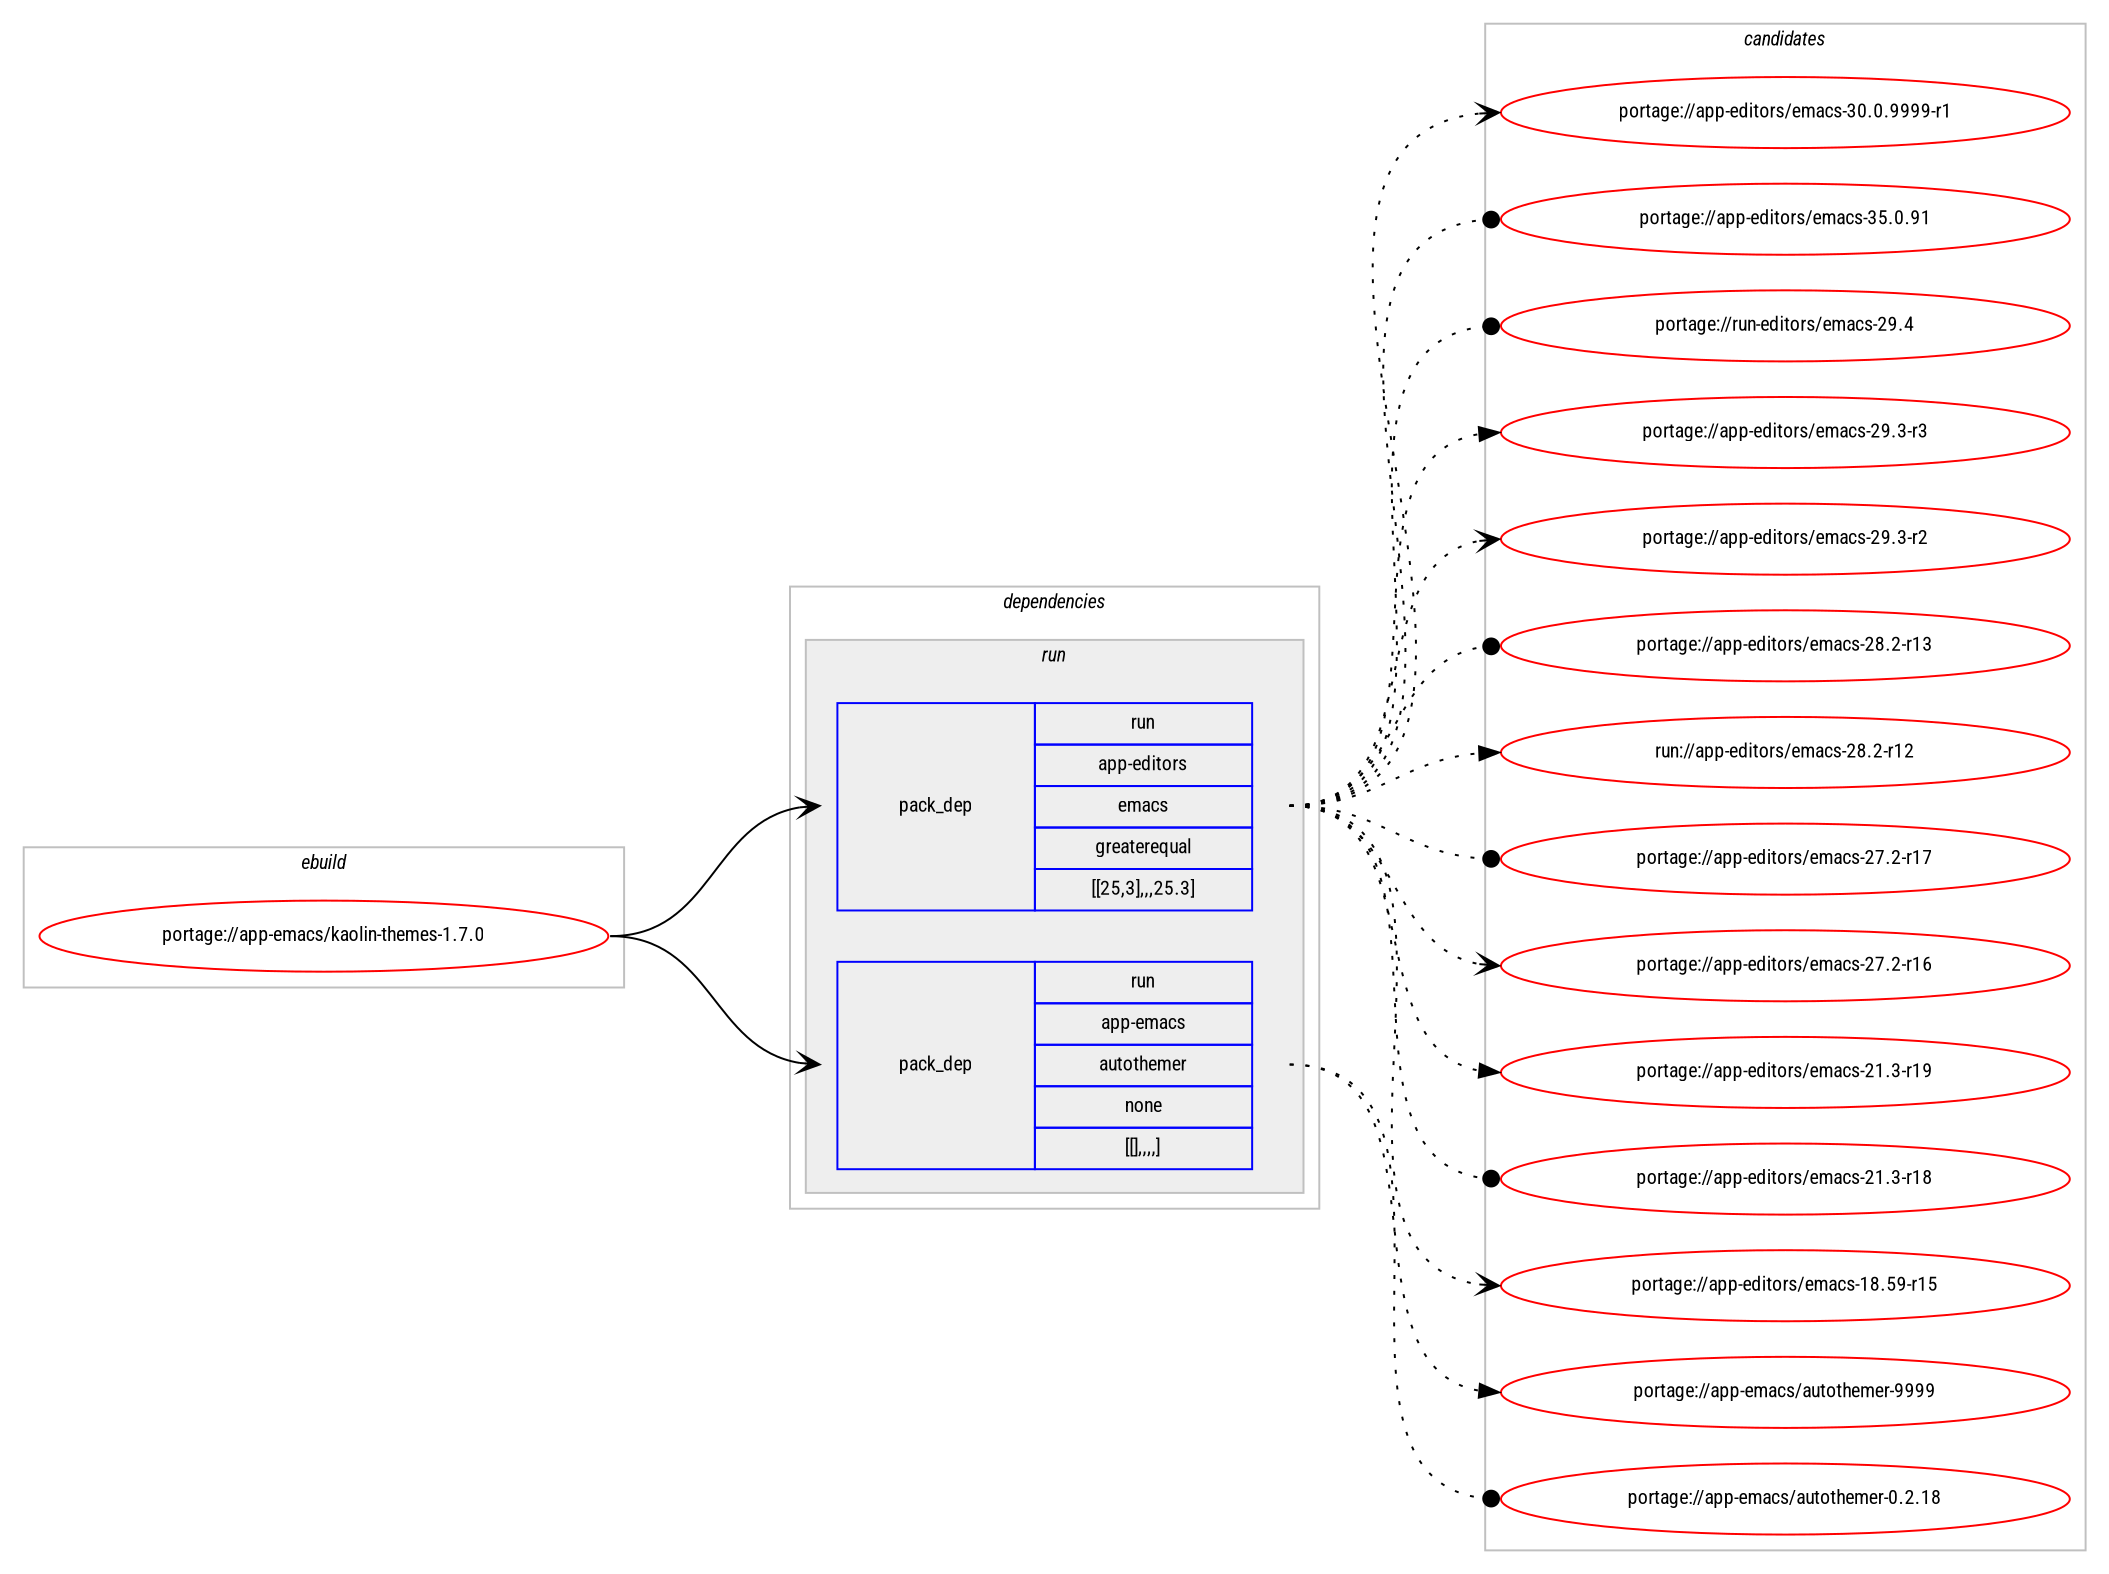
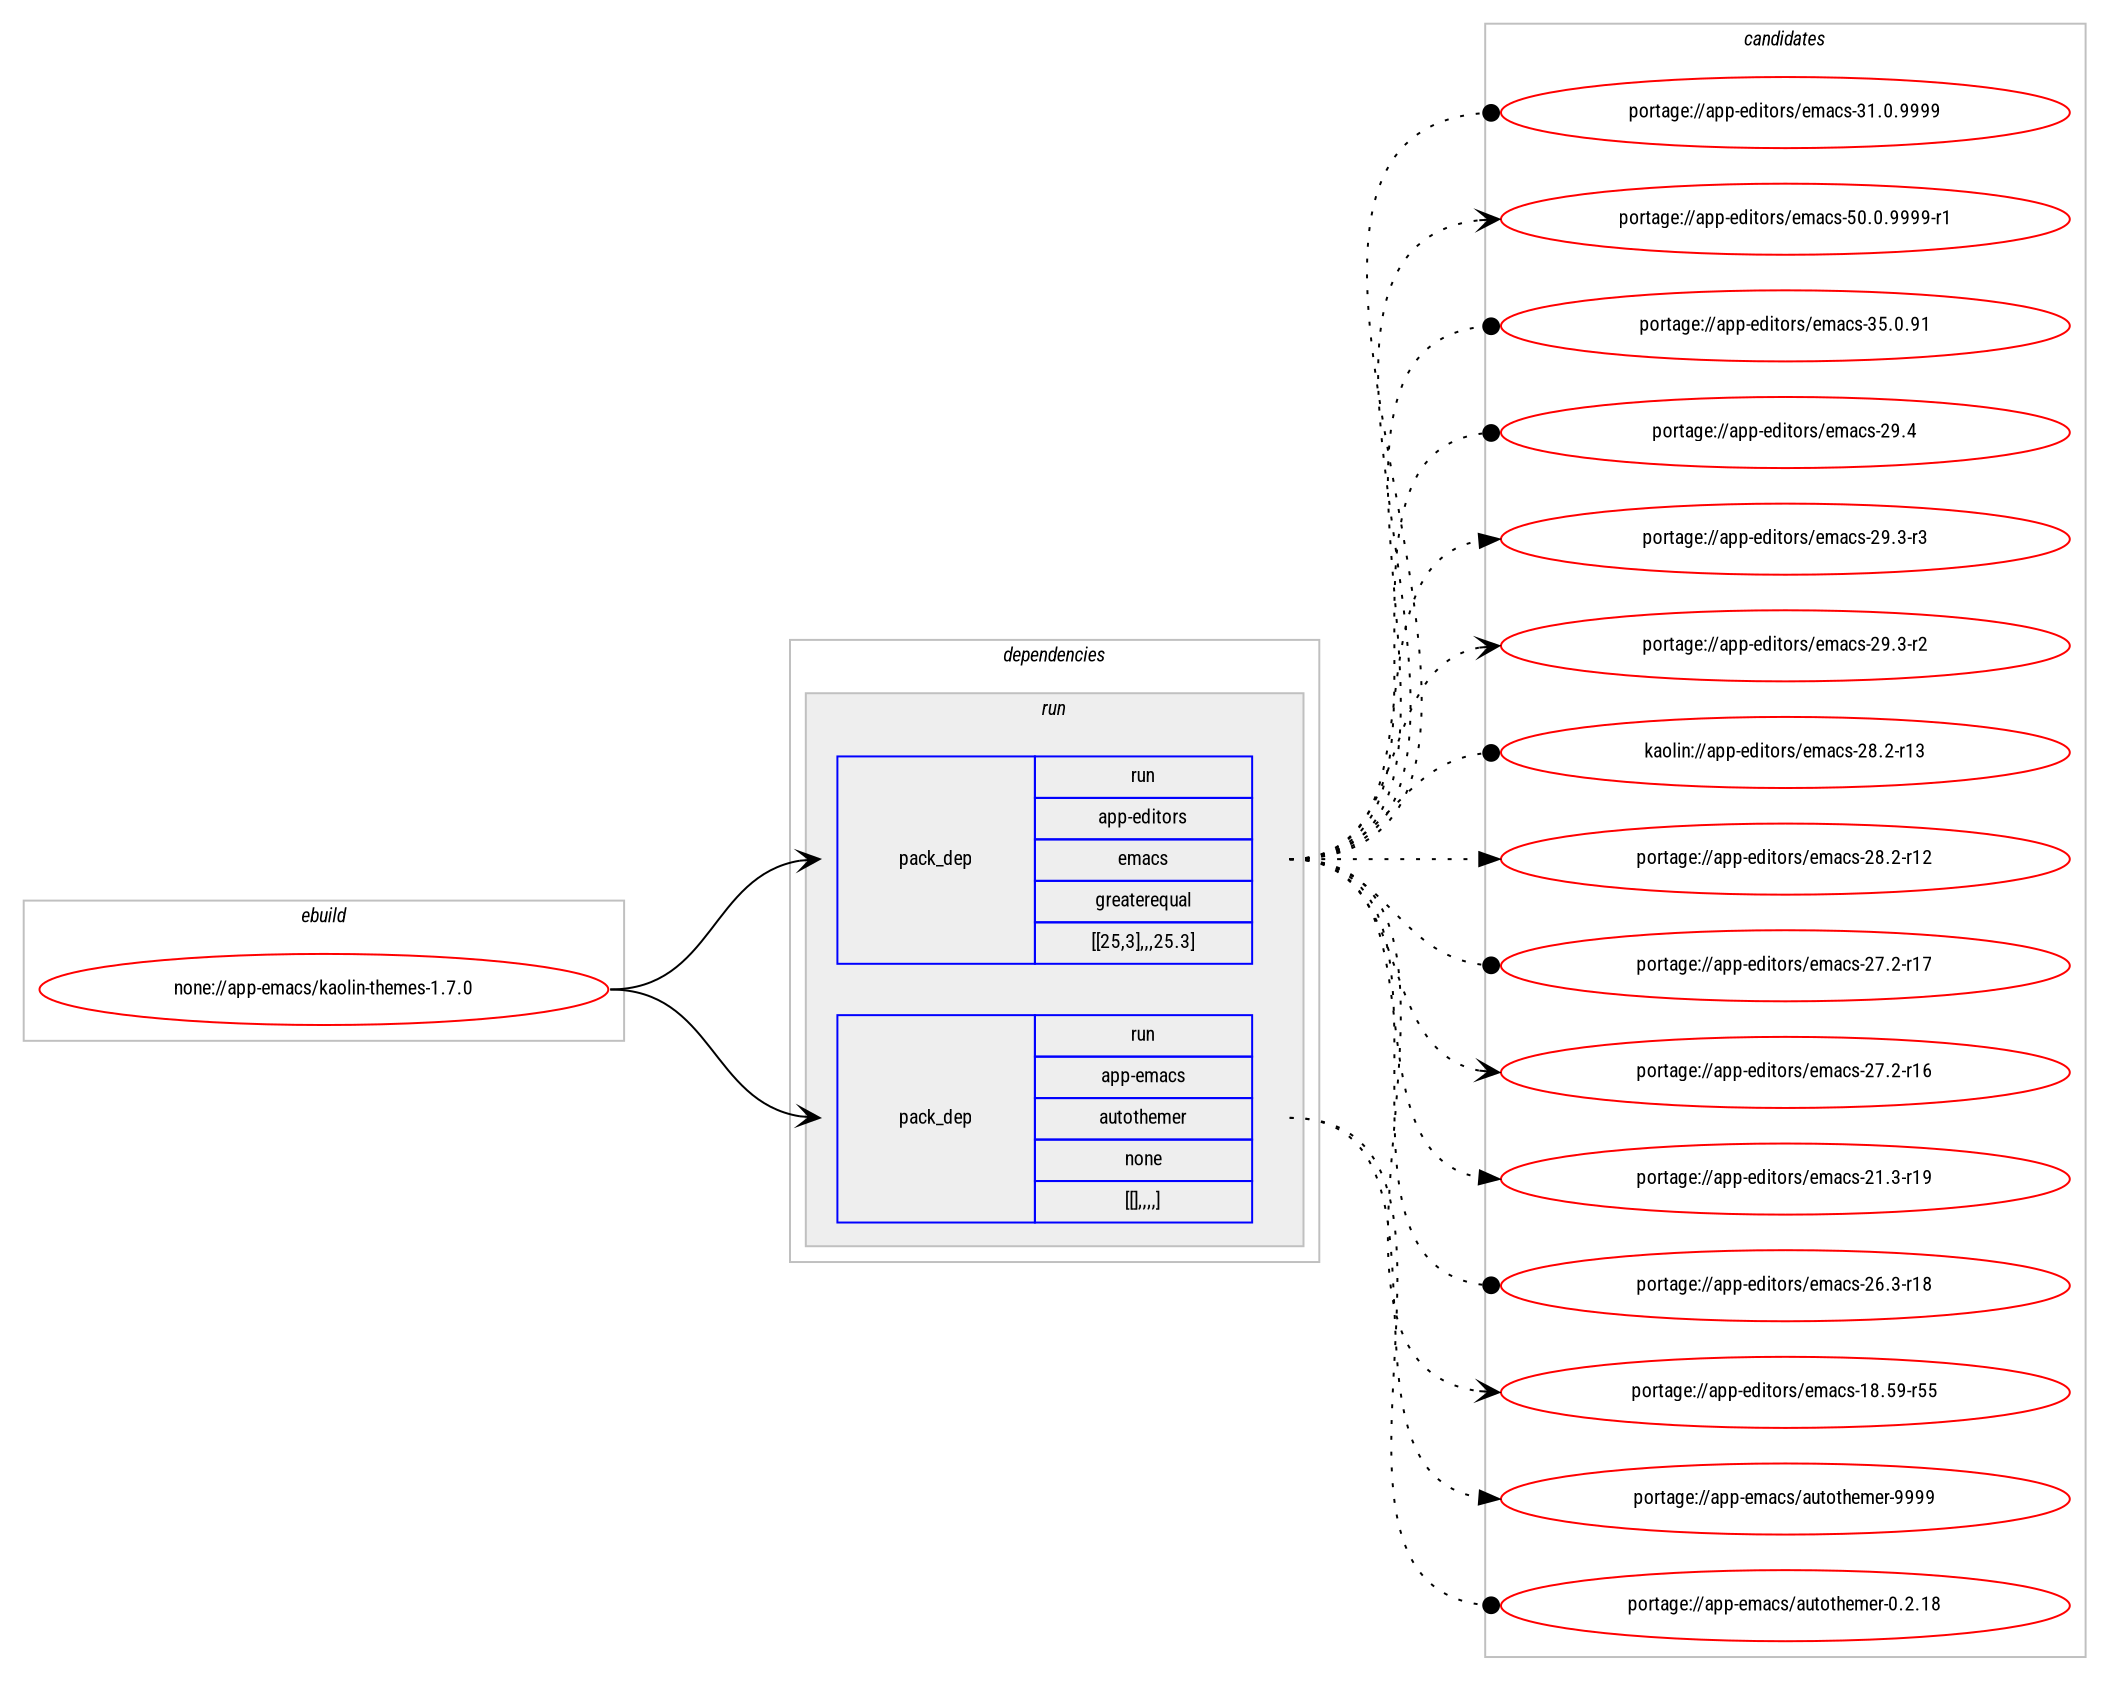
none -> (1785, 113)
(1785, 113) -> (1785, 219)
(1785, 326) -> (1785, 433)
(1785, 646) -> (1785, 752)
(1785, 752) -> (1785, 859)
(324, 936) -> (324, 989)
(1785, 1179) -> (1785, 1286)
(1785, 1286) -> (1785, 1392)
